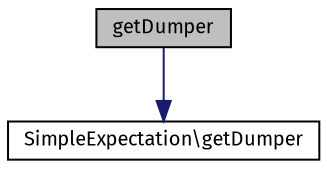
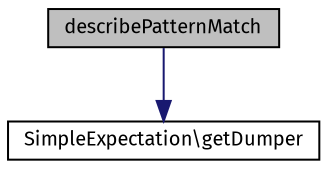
(164, 28) -> (164, 28)
